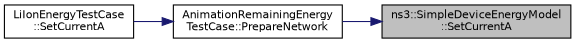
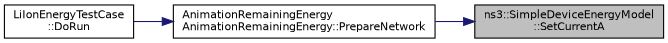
(69, 22) -> (69, 22)
(258, 22) -> (304, 22)
